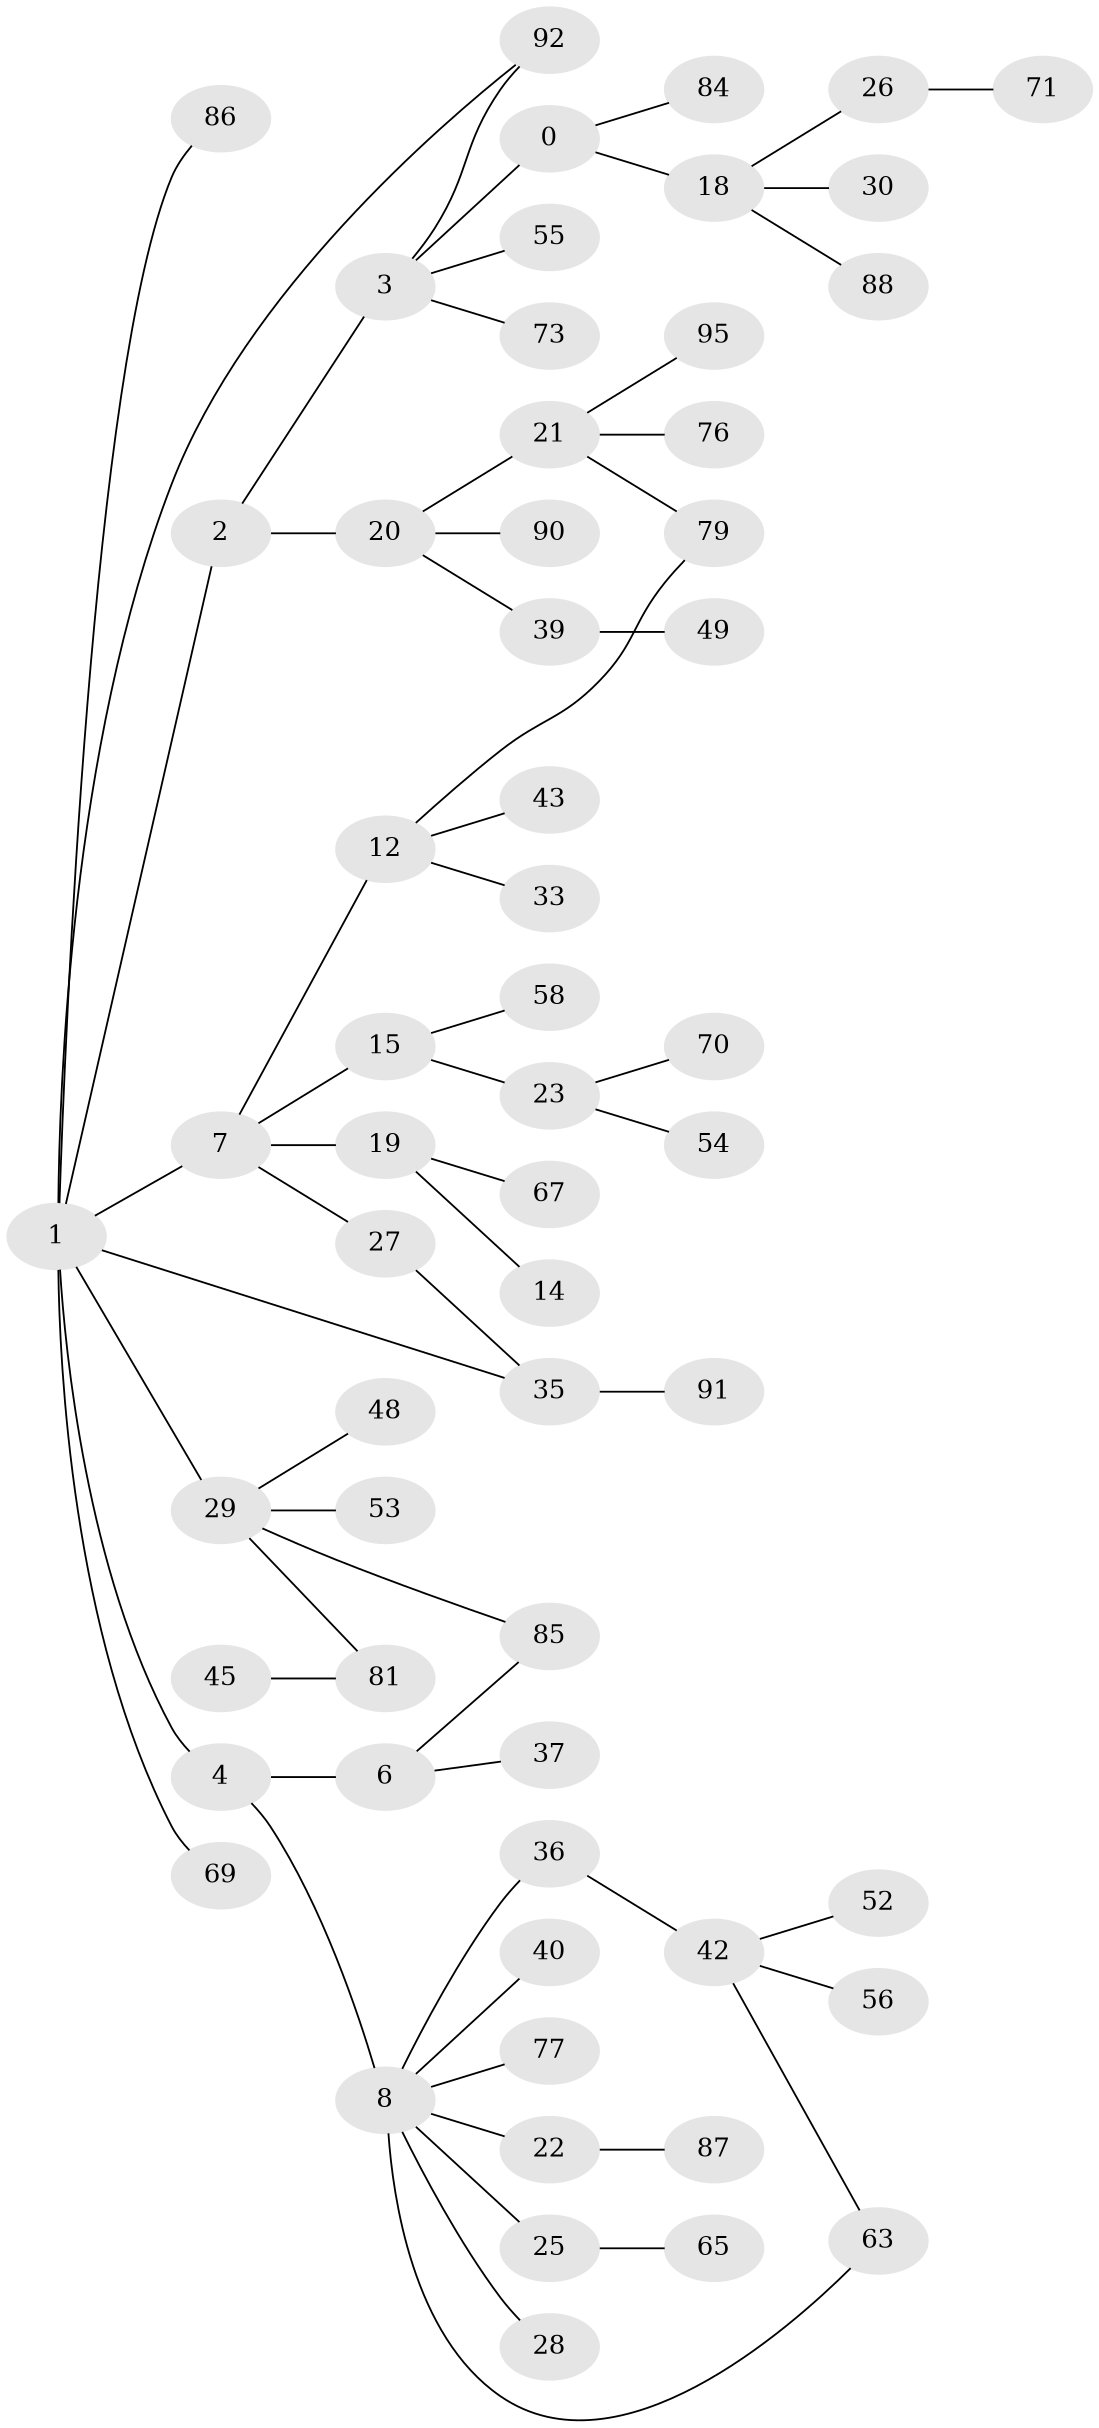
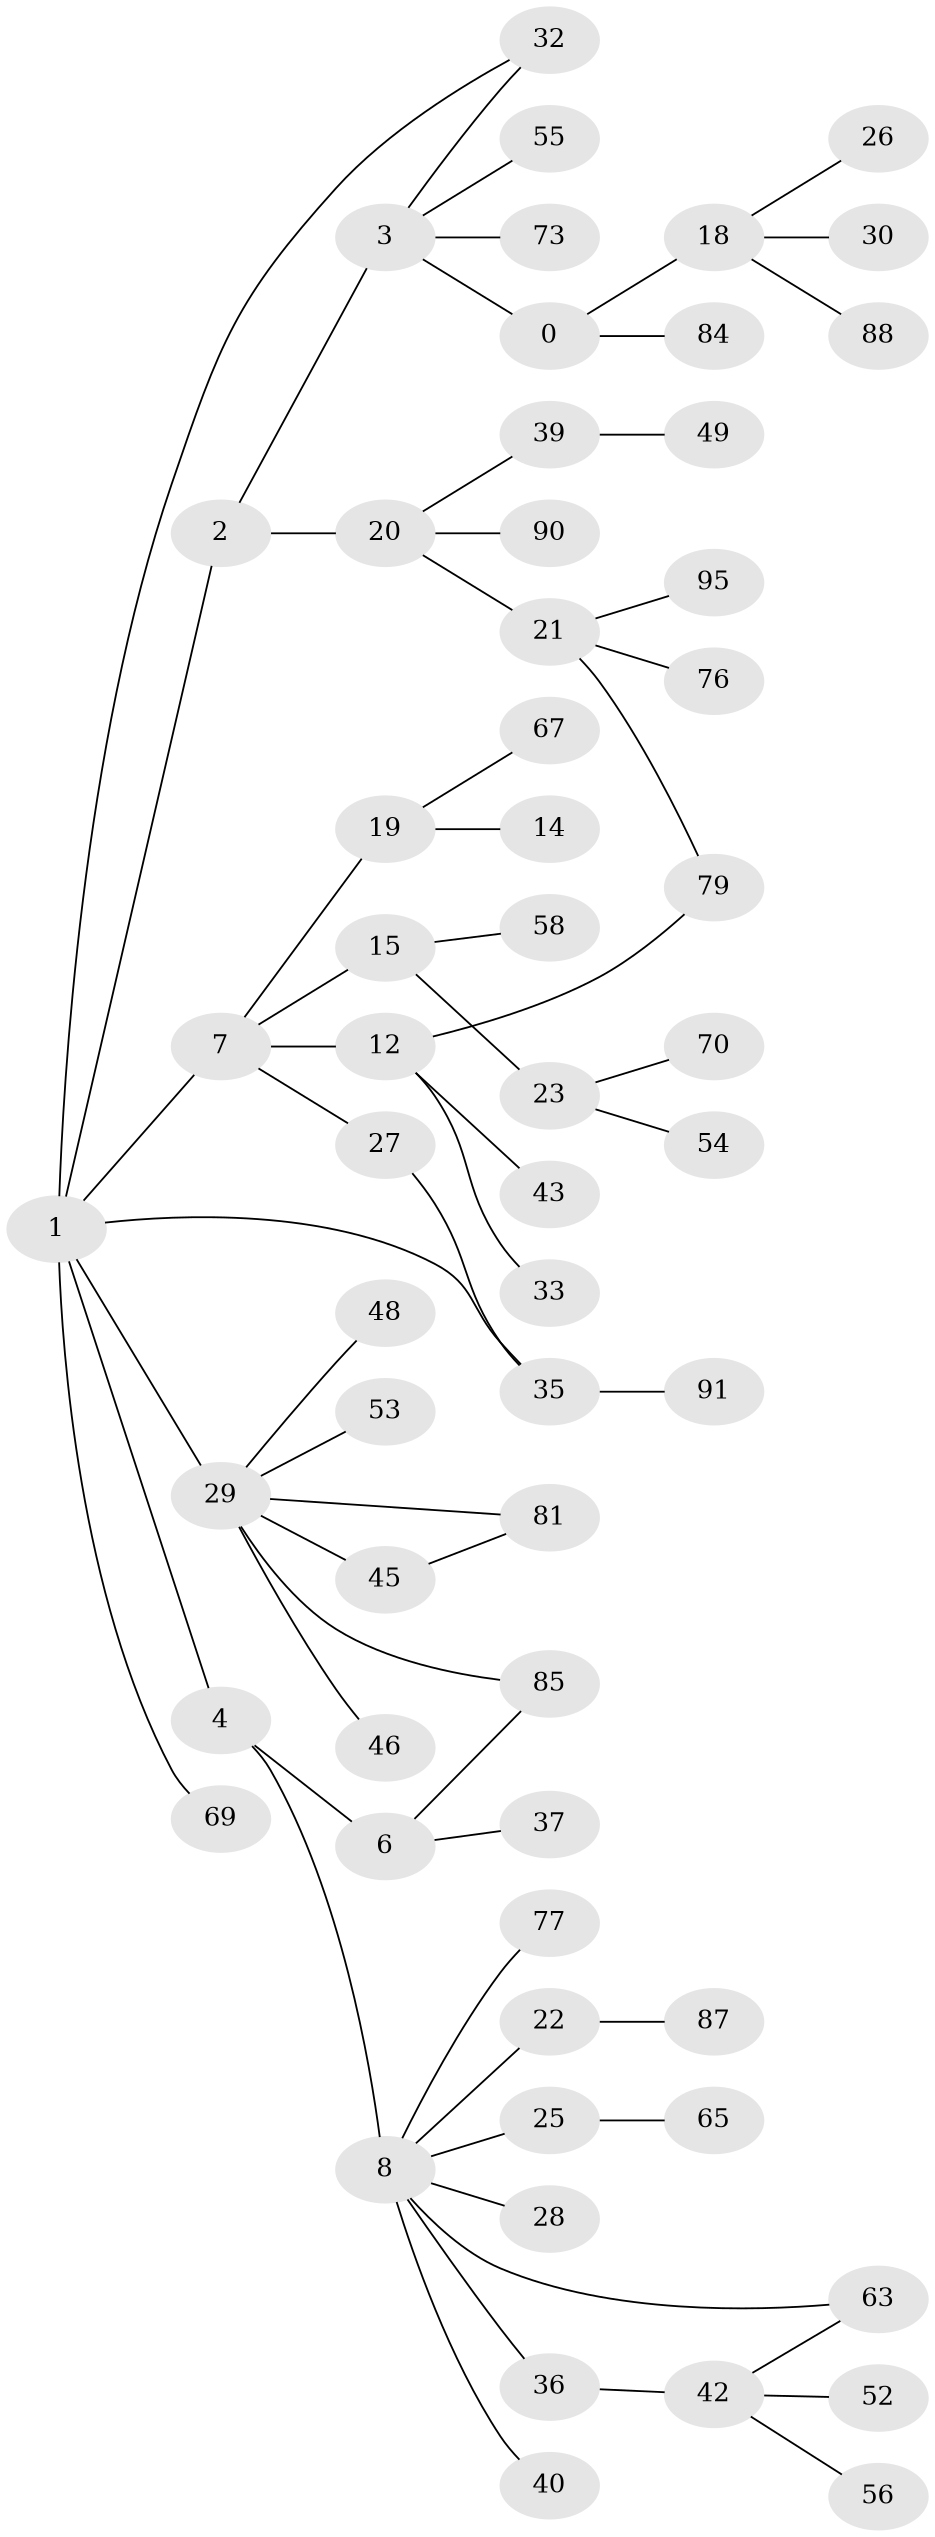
(550, 40) -> (550, 40)
(1043, 89) -> none
(221, 119) -> none
none -> (303, 1538)
none -> (385, 1748)
